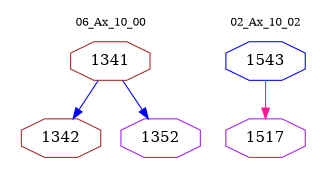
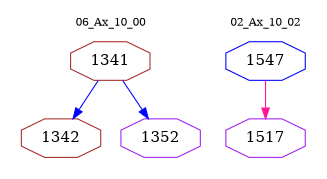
(266, 61) -> (266, 61)
